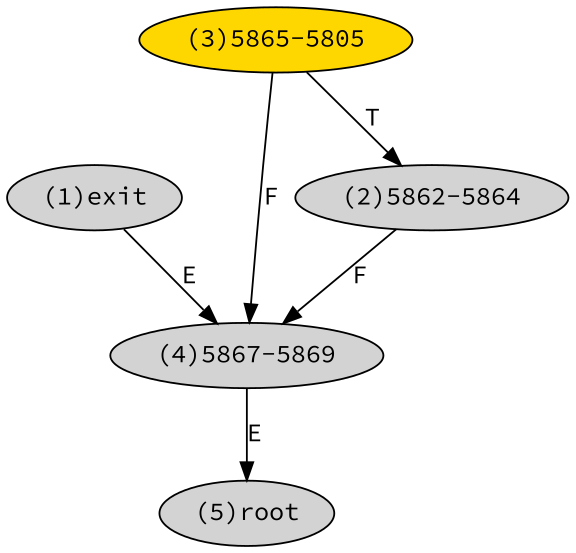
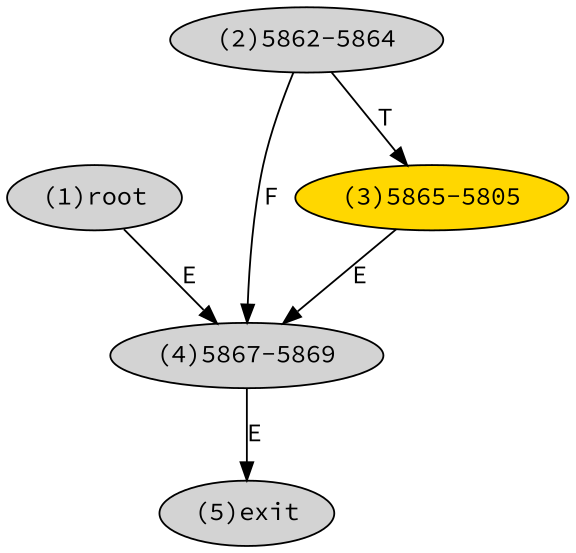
(347, 112) -> (364, 112)
(94, 198) -> (94, 198)
(271, 198) -> (360, 277)
(247, 513) -> (247, 513)
